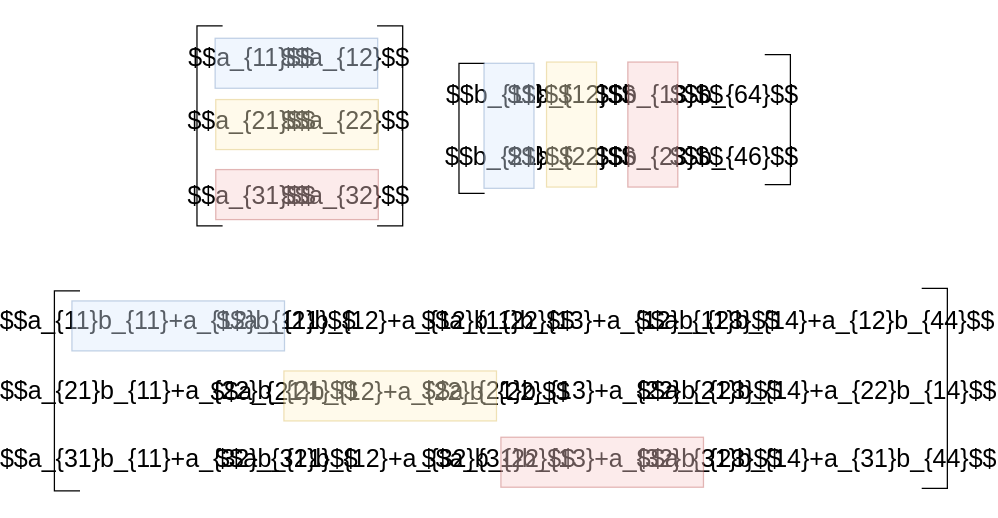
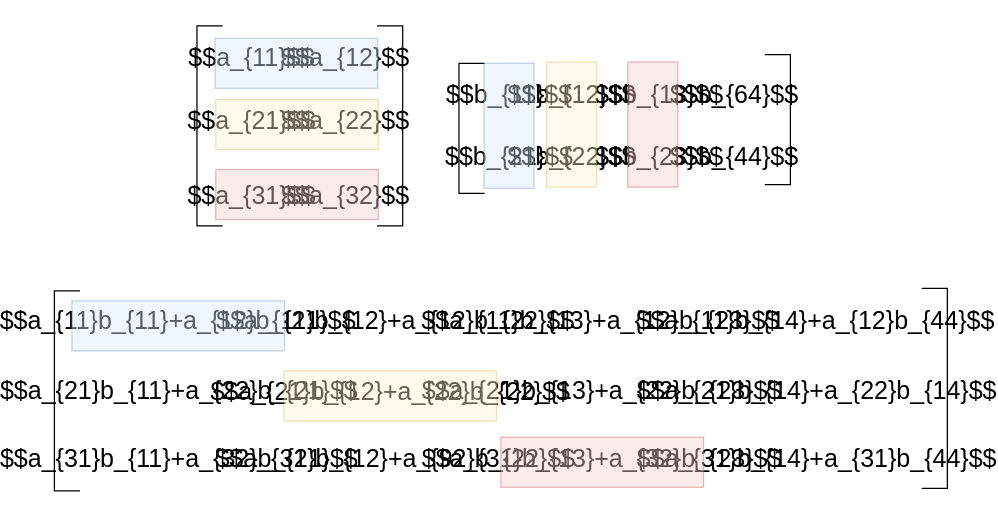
(734, 156) -> (734, 156)
(396, 457) -> (396, 457)
